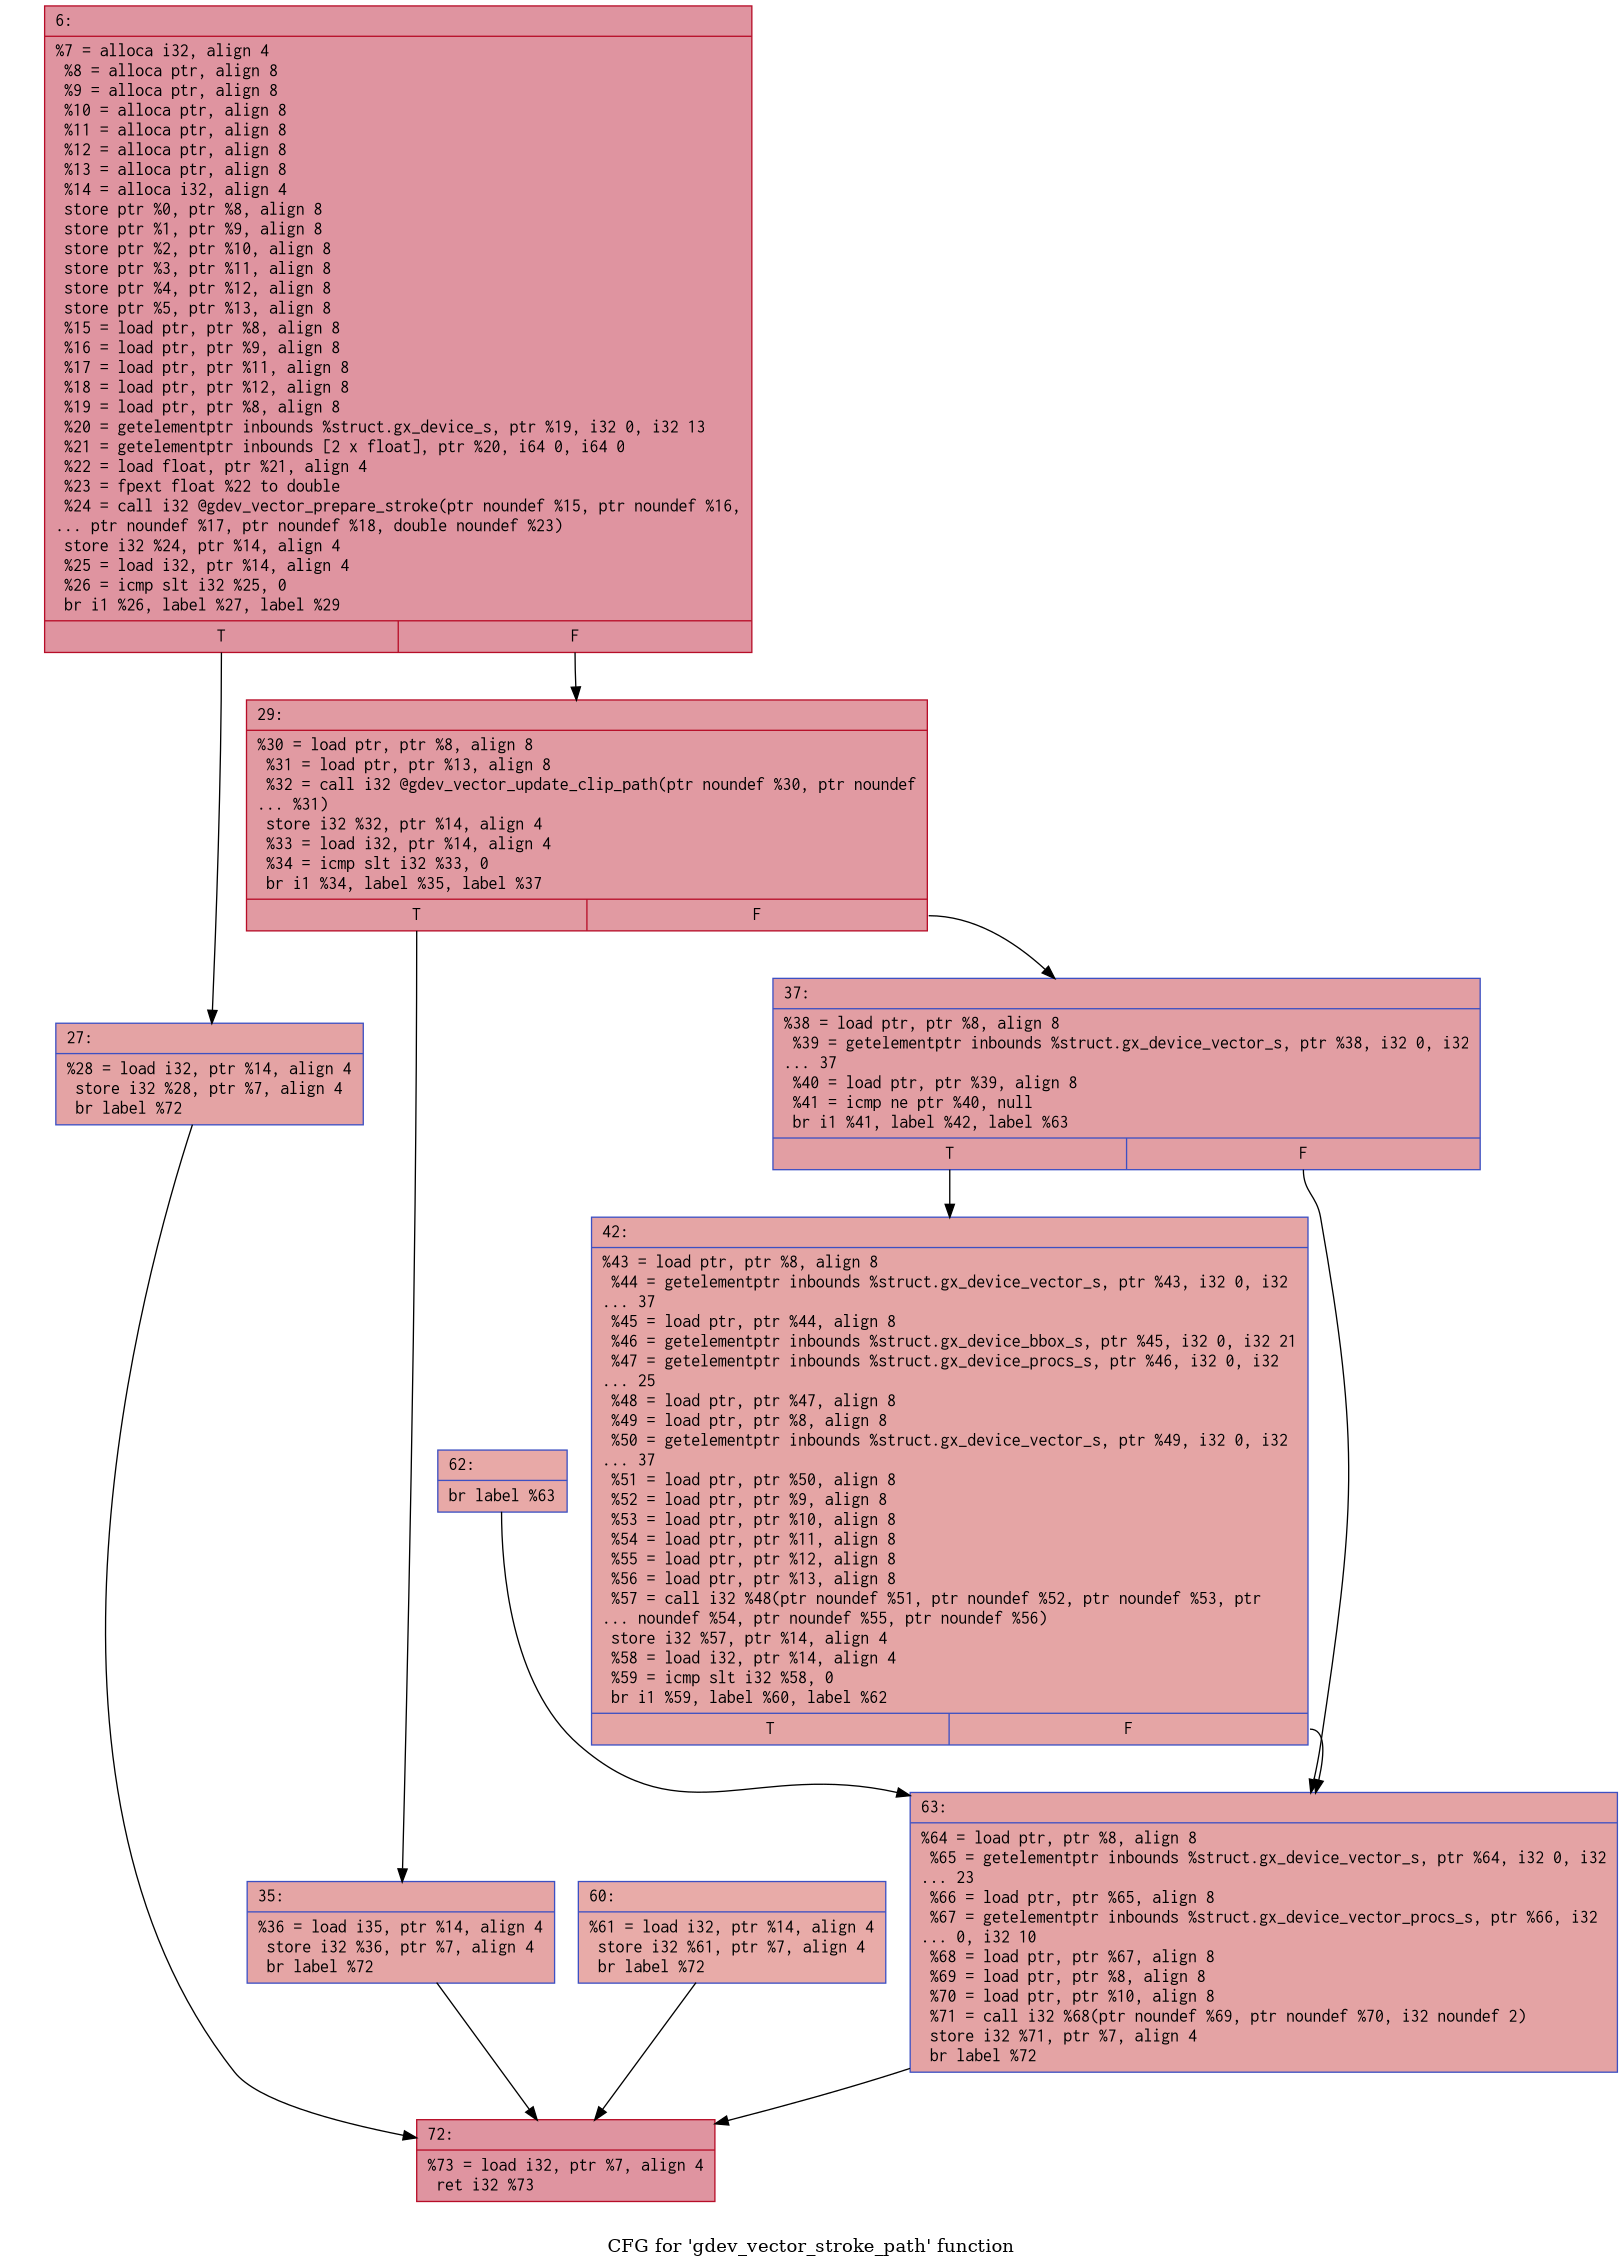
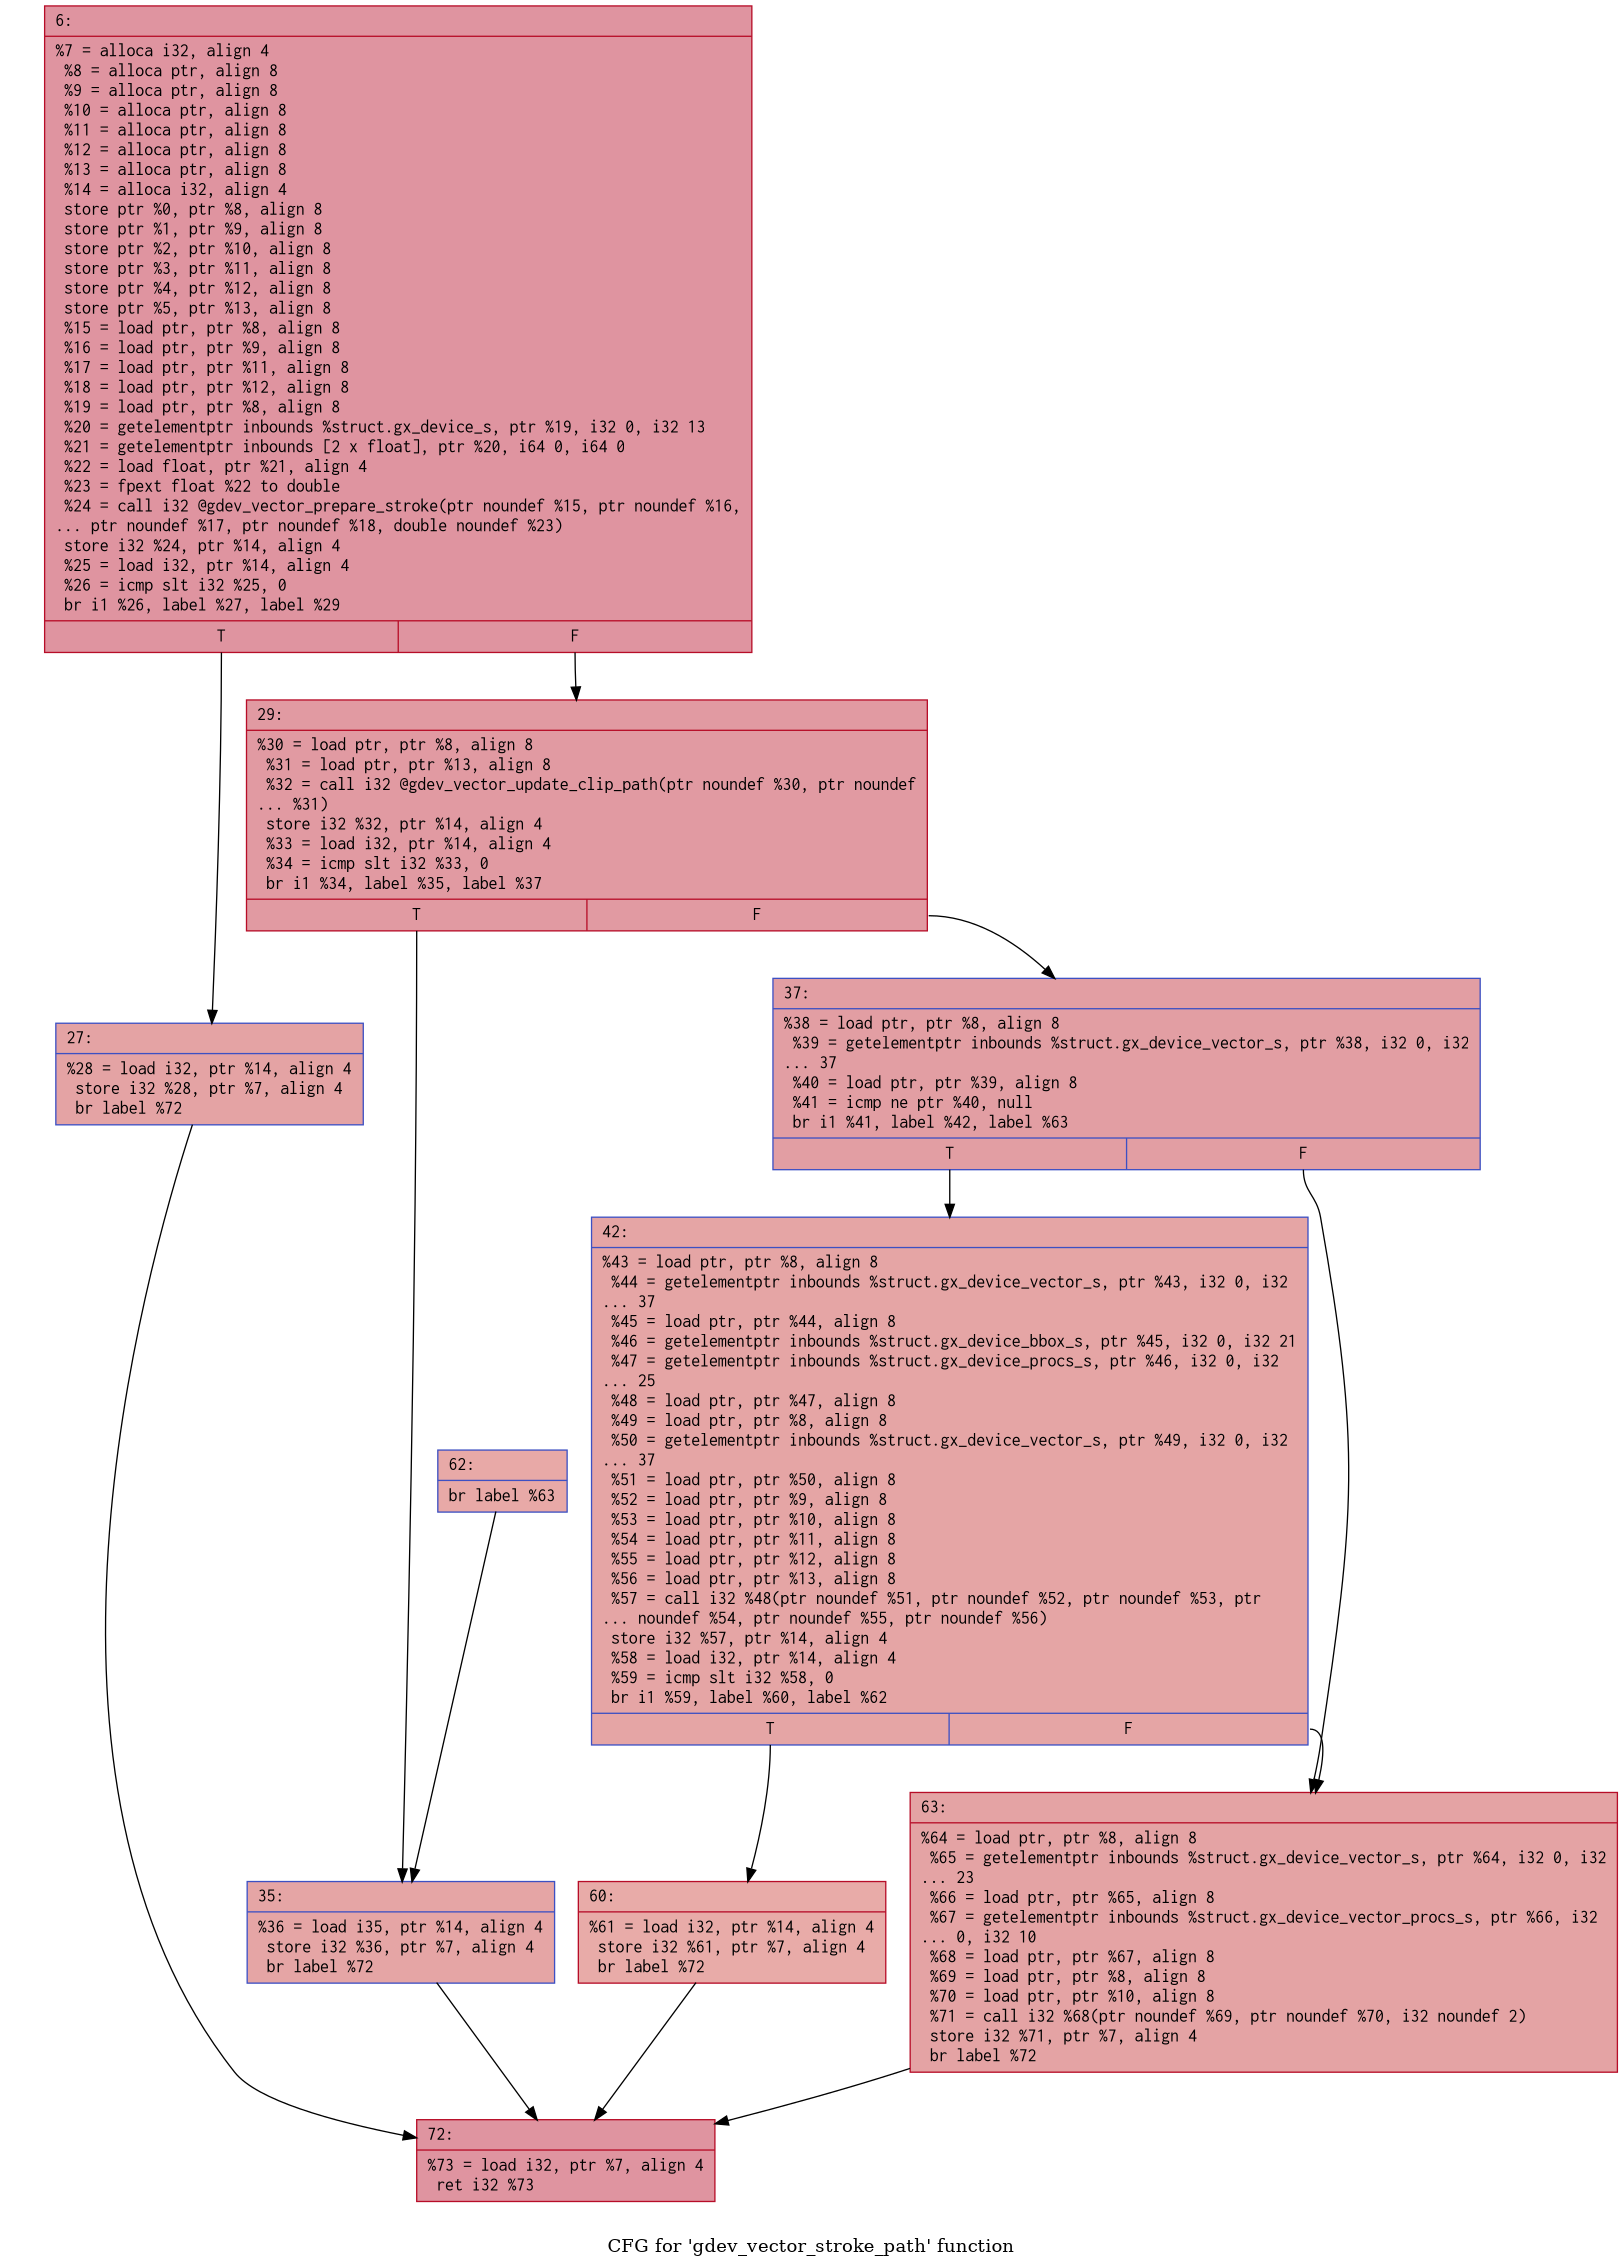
(611, 1768) -> (455, 1690)
none -> (765, 1807)
(732, 1932) -> (732, 1932)
(1264, 1932) -> (1264, 1932)
